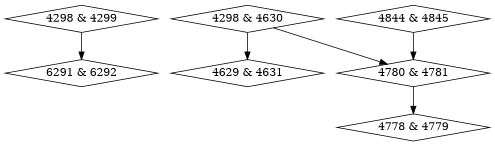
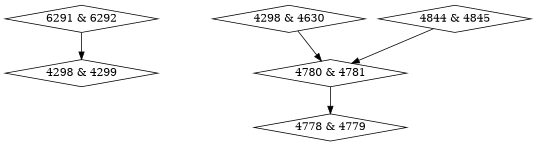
(82, 42) -> (82, 42)
(247, 73) -> none
